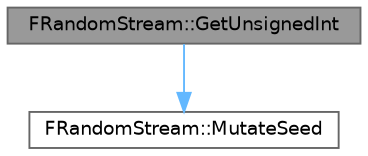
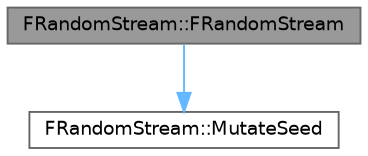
(184, 26) -> (184, 26)
